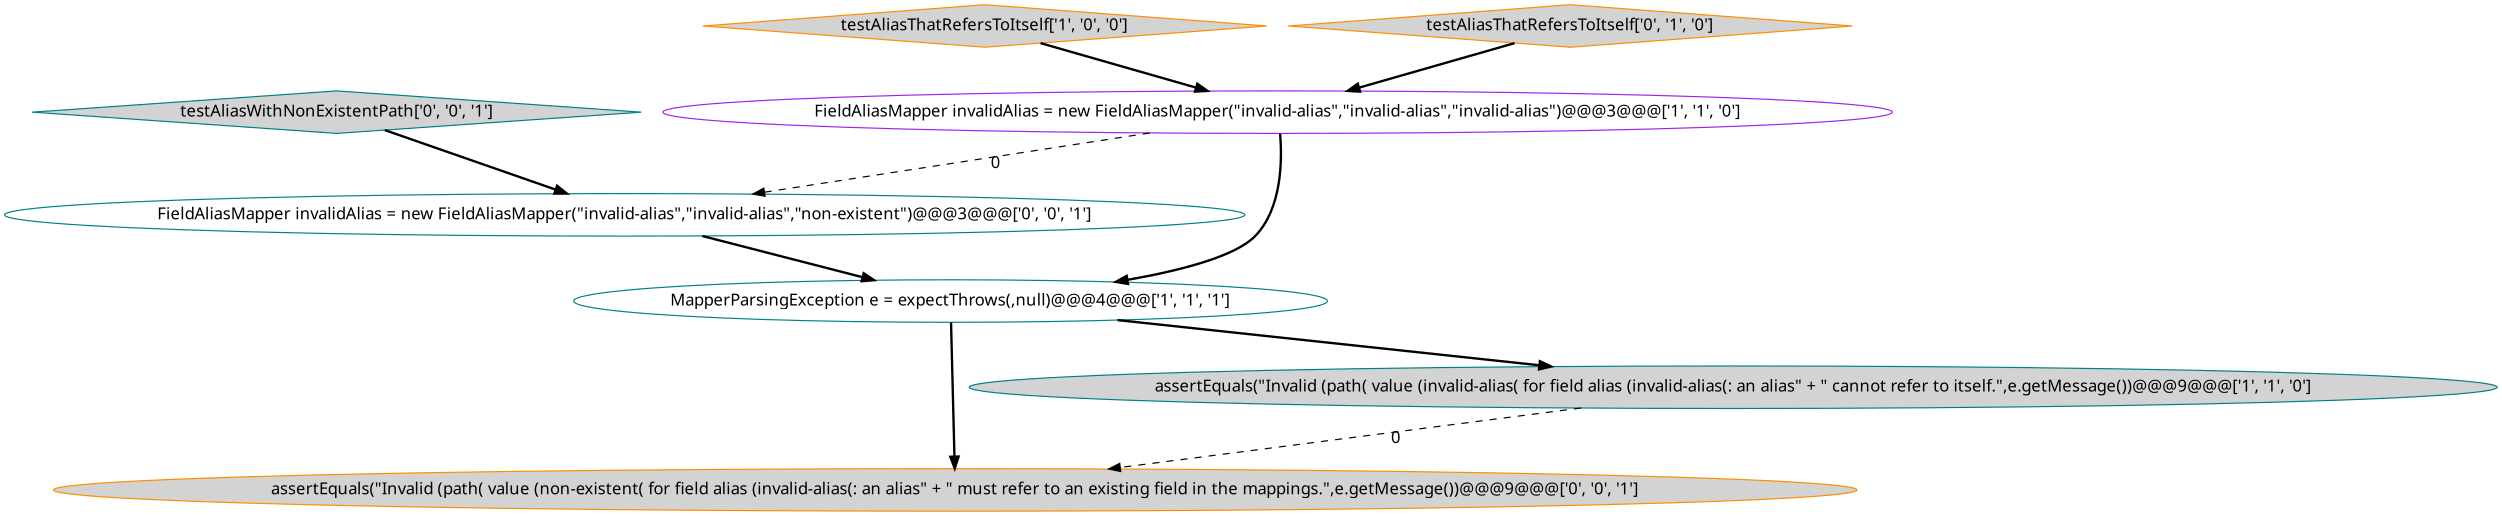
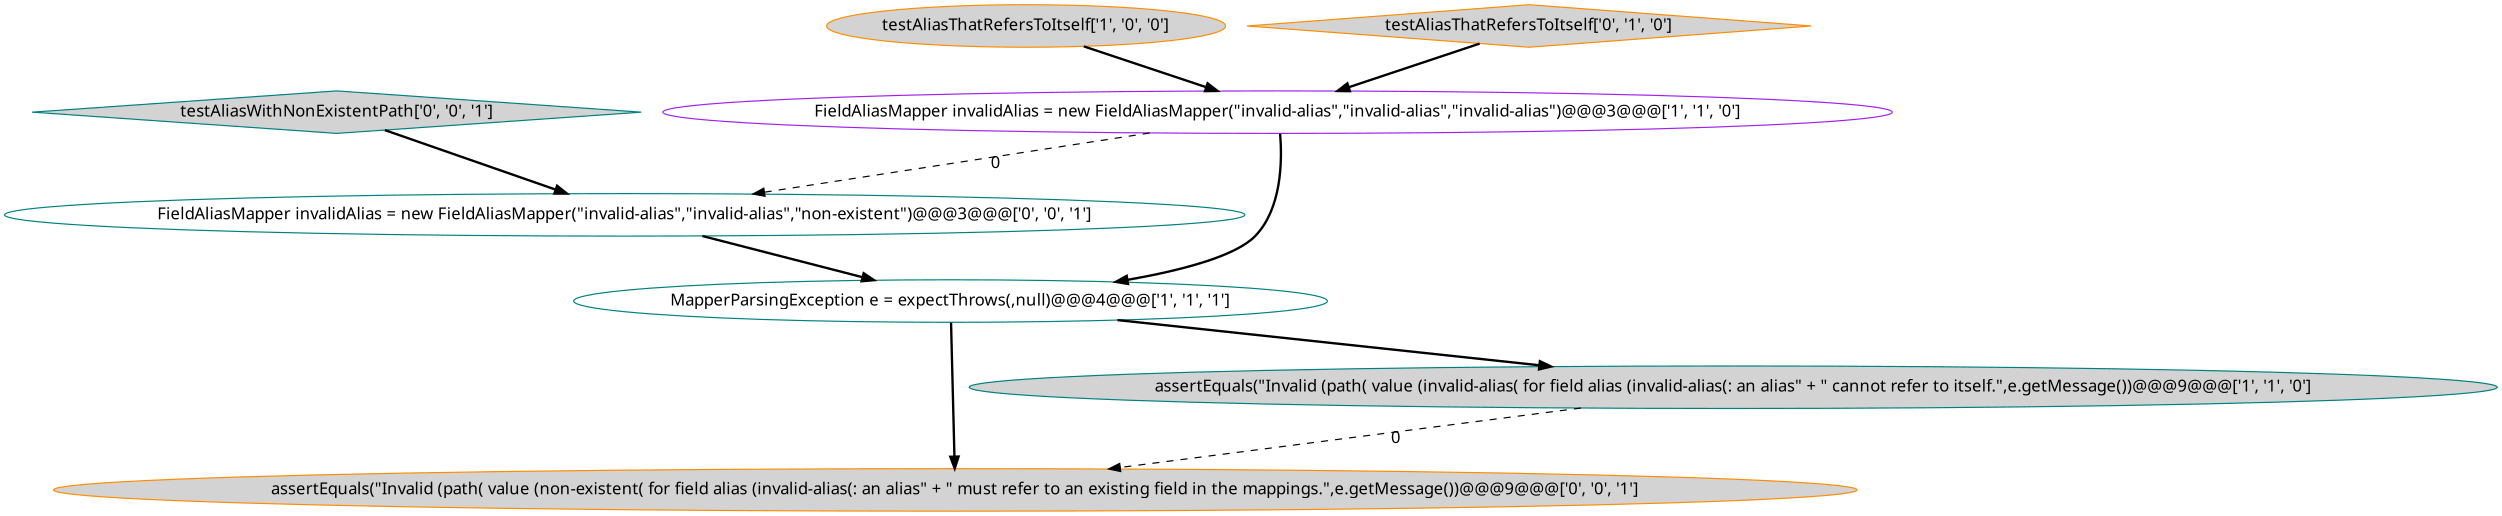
(985, 26) -> (1026, 26)
